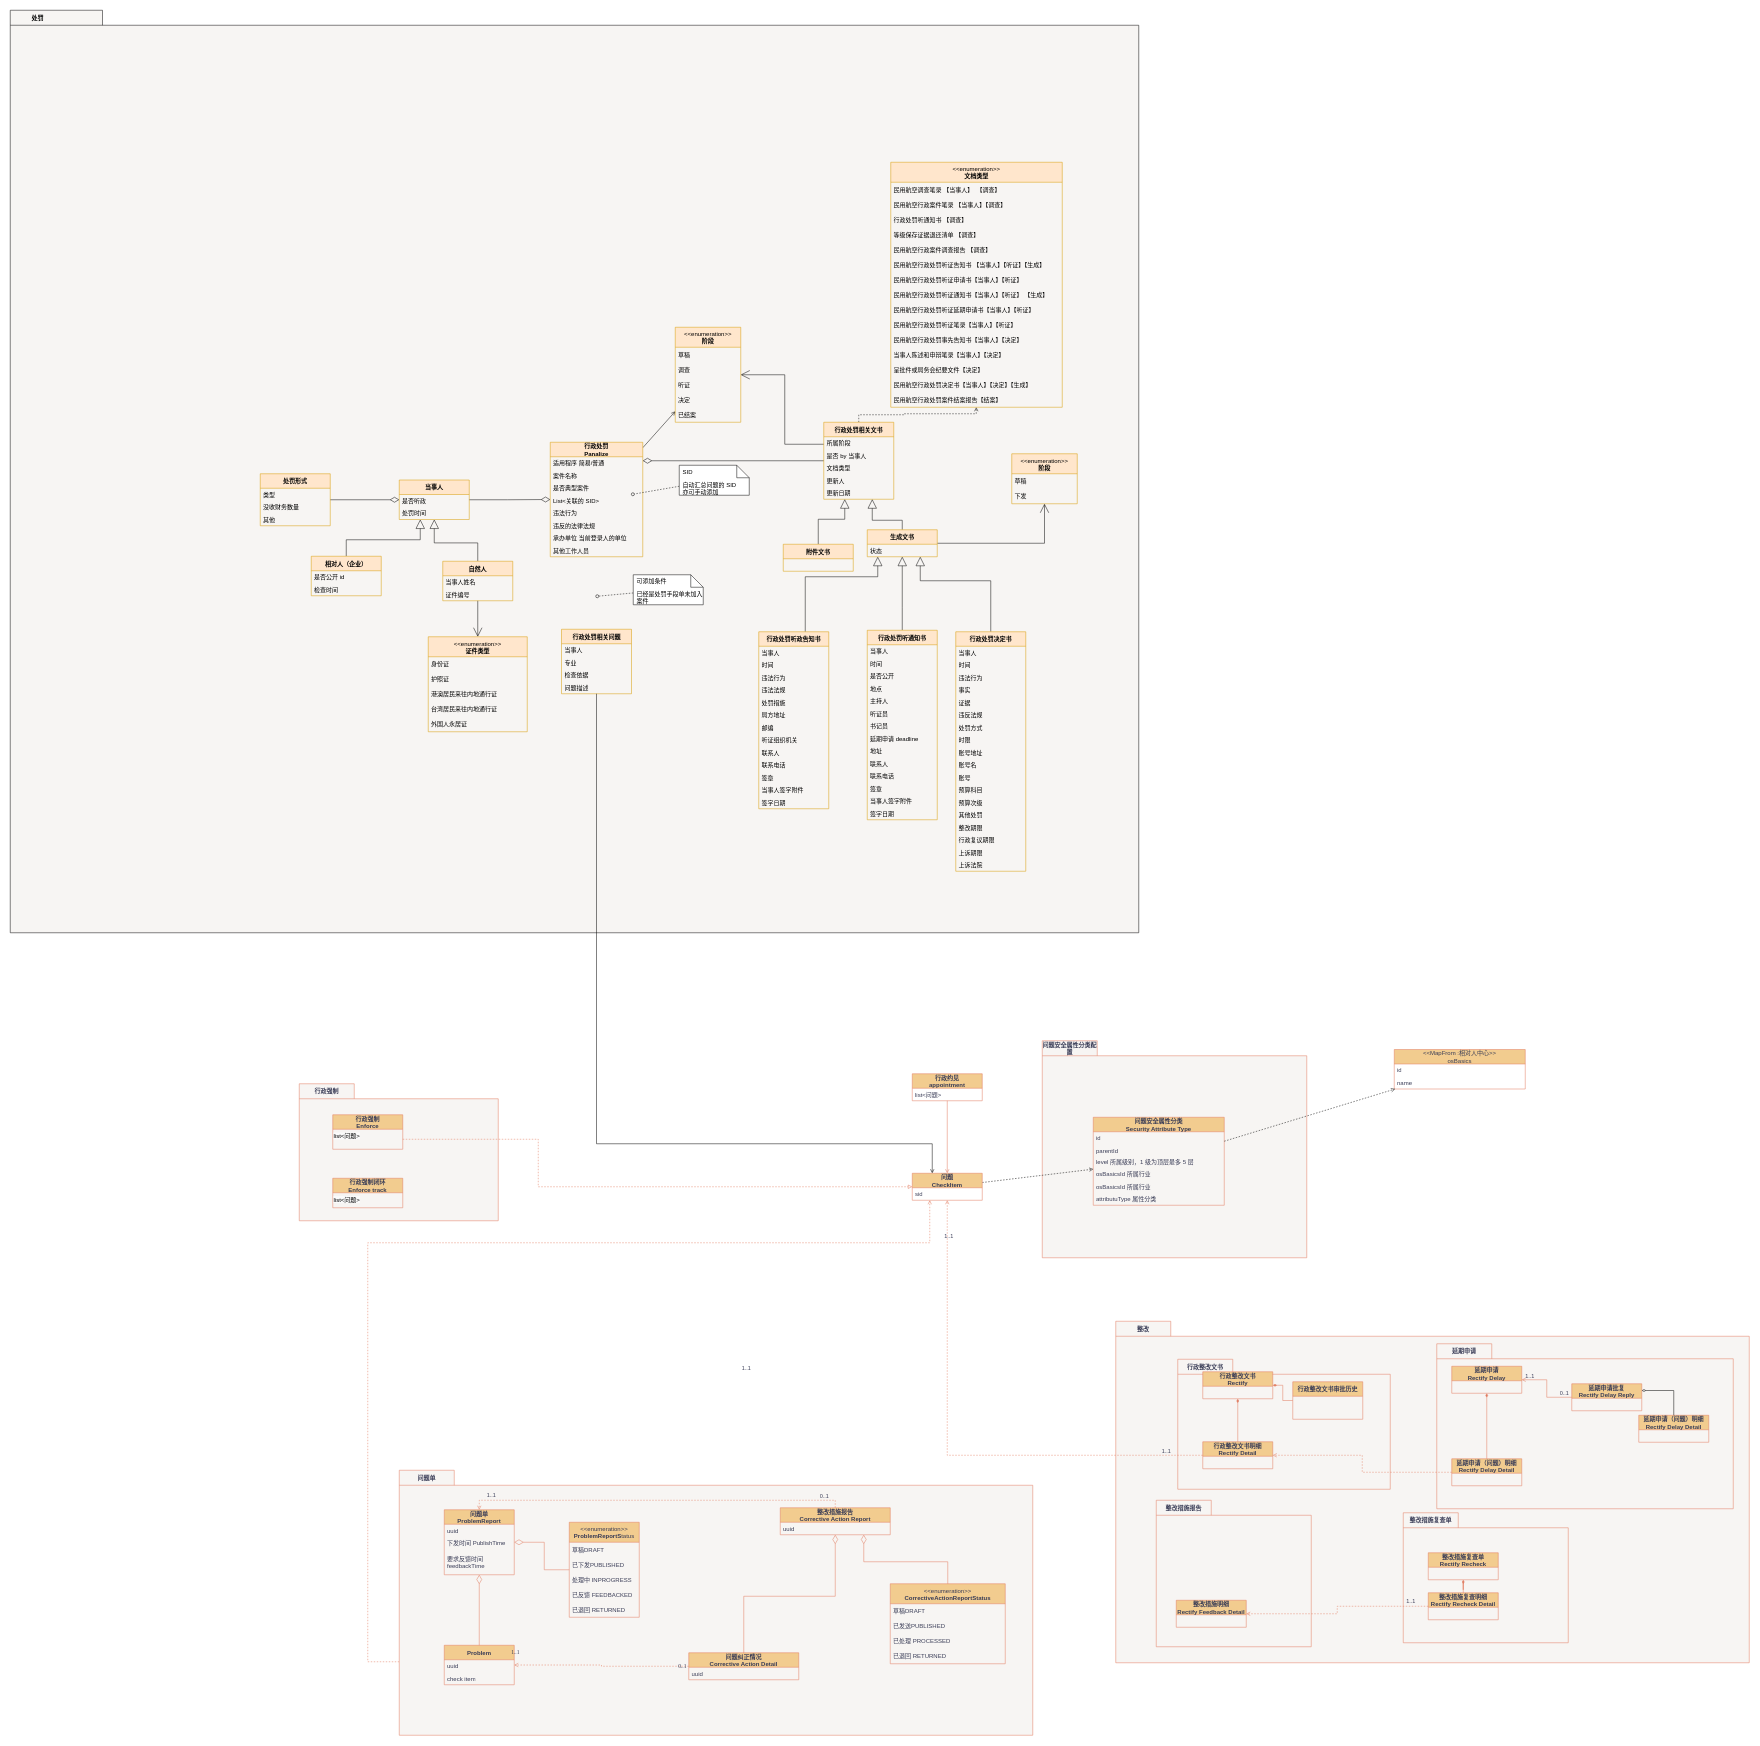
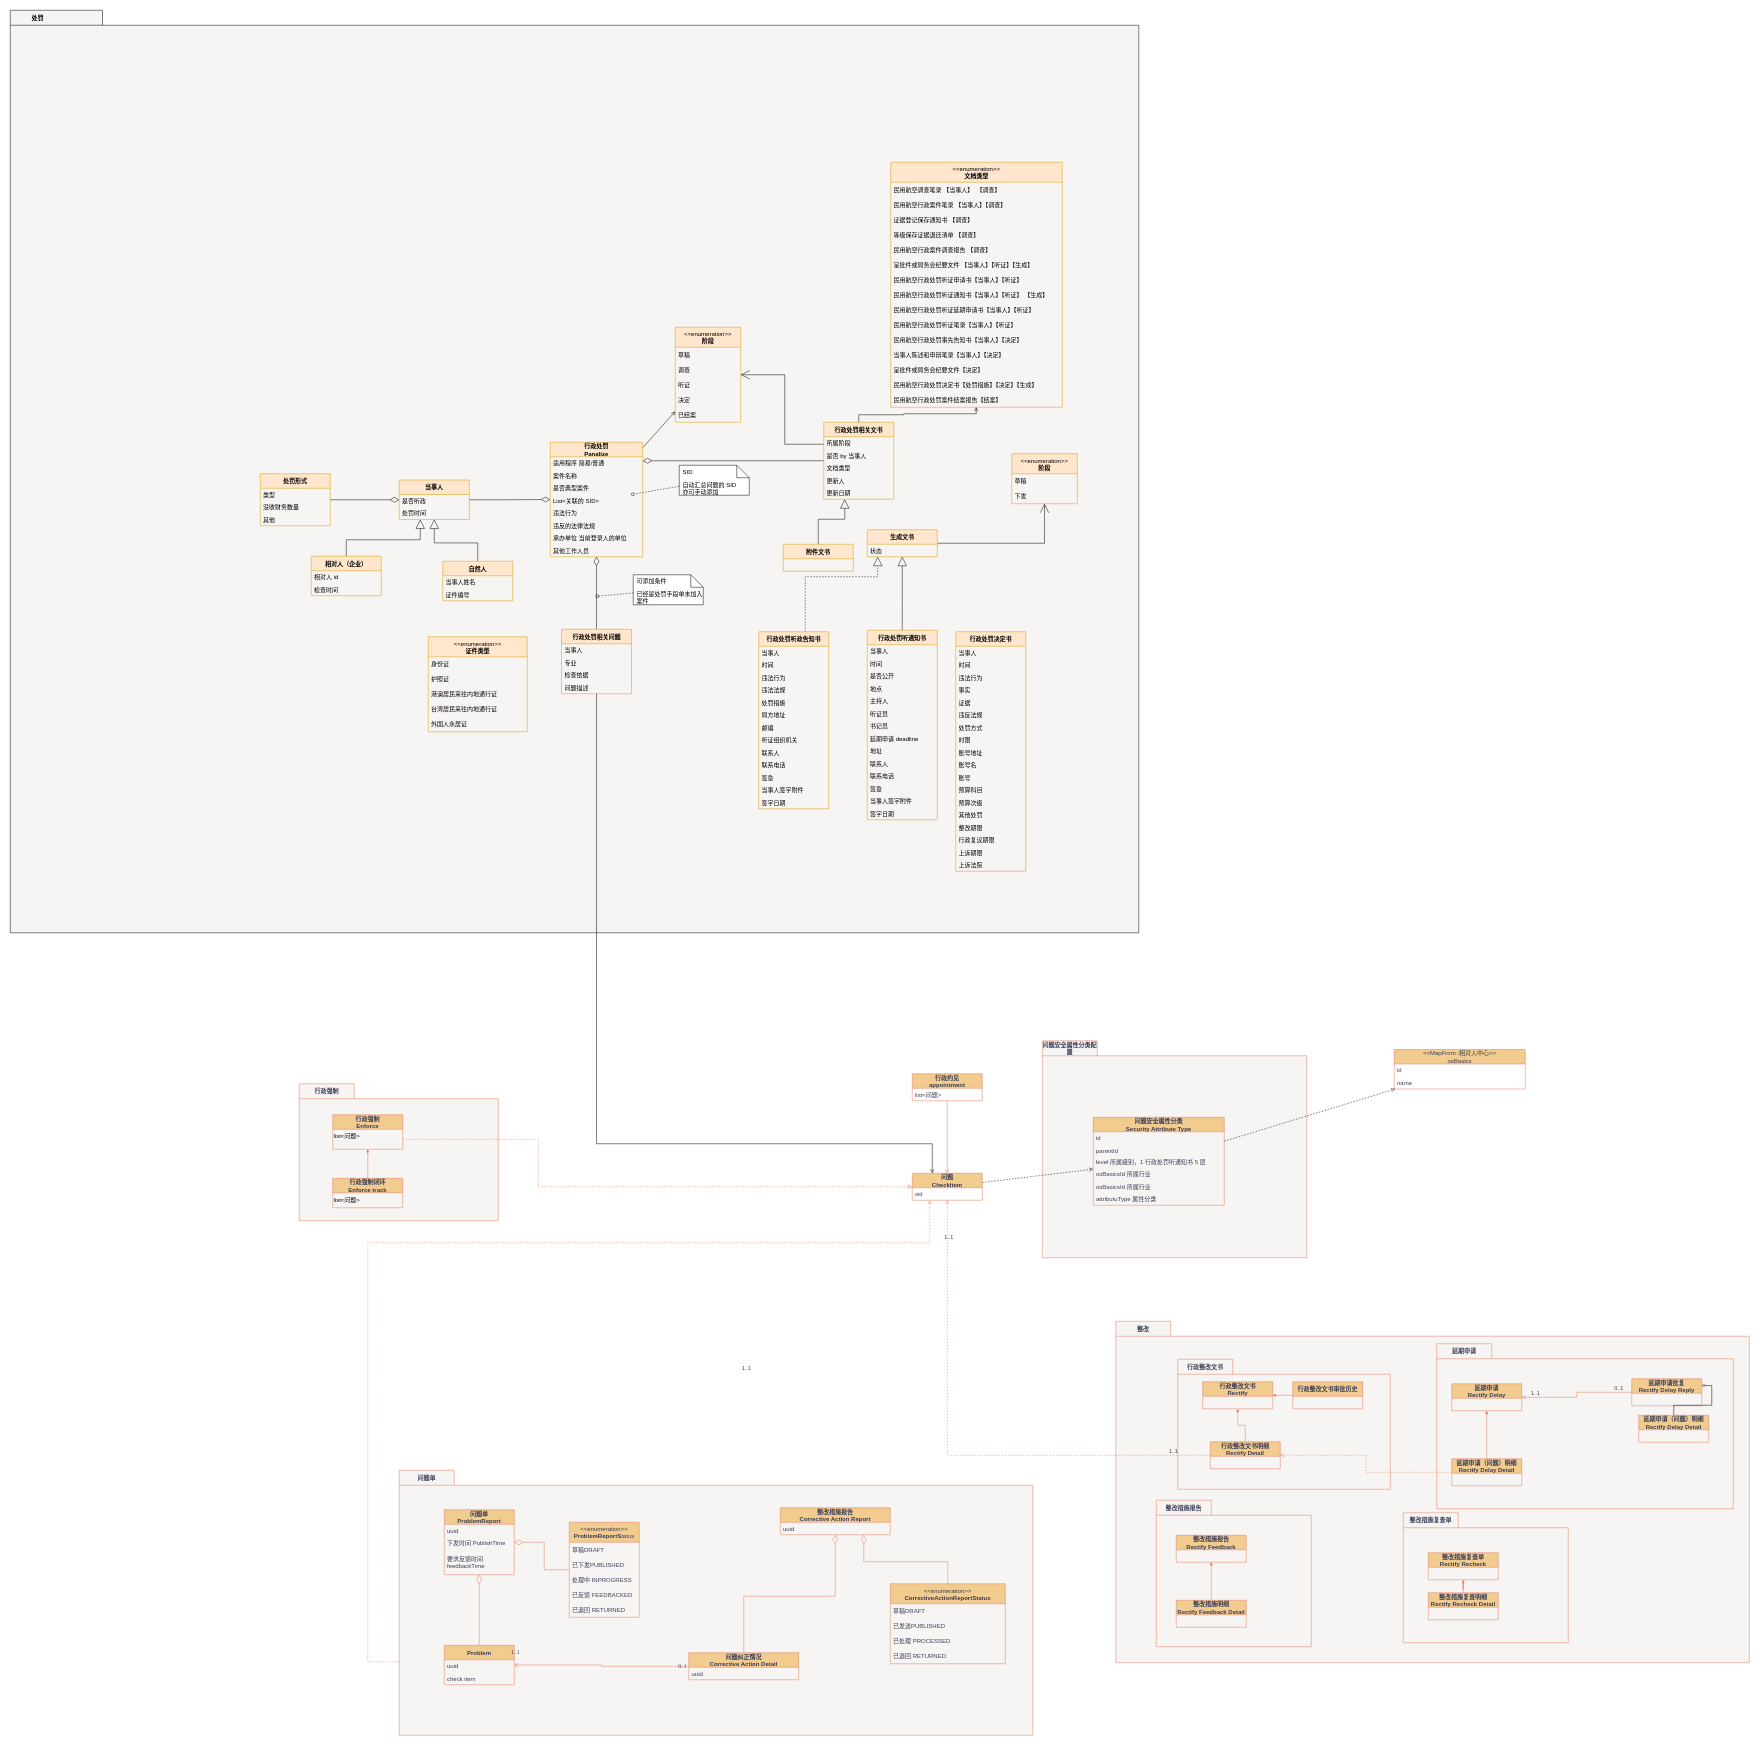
(931, 220) -> (934, 220)
(973, 265) -> (967, 265)
(966, 385) -> (969, 385)
(915, 414) -> (915, 414)
(886, 520) -> none
(330, 577) -> (327, 577)
(819, 577) -> (819, 577)
(975, 581) -> none
none -> (597, 598)
(478, 618) -> none
none -> (368, 1154)
(1146, 1162) -> (1152, 1162)
(1487, 1380) -> (1487, 1397)
(1238, 1385) -> (1238, 1395)
(1607, 1397) -> (1667, 1392)
(1328, 1401) -> (1328, 1395)
(1238, 1455) -> (1245, 1455)
(479, 1503) -> none
none -> (1211, 1549)
none -> (1211, 1567)
(1378, 1606) -> none
(603, 1666) -> (603, 1666)
